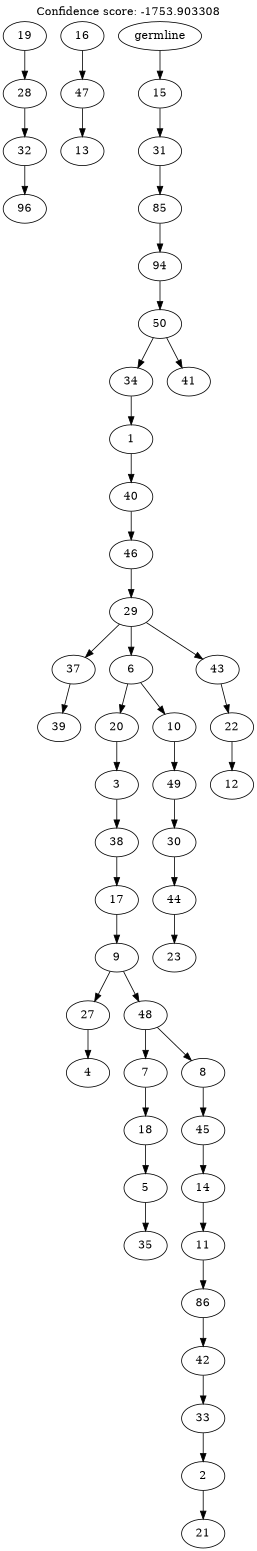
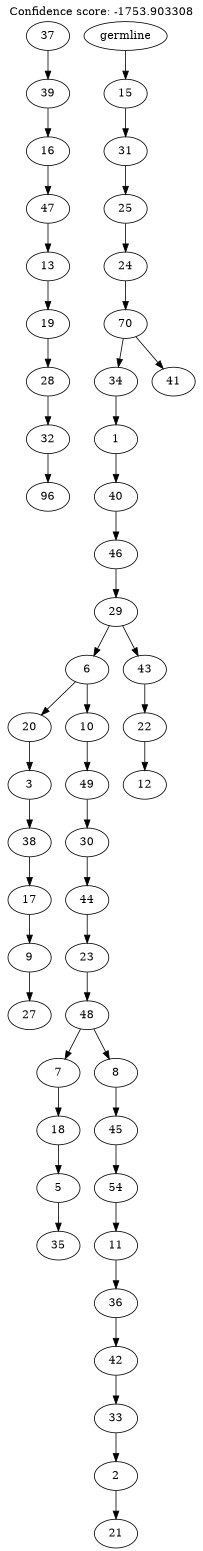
none -> (48, 118)
(160, 209) -> (126, 209)
(160, 266) -> (126, 266)
none -> (48, 291)
(160, 324) -> (126, 324)
(105, 638) -> none
(129, 983) -> (87, 982)
(88, 1073) -> none
(203, 1188) -> (116, 1188)
(203, 1303) -> (116, 1303)
